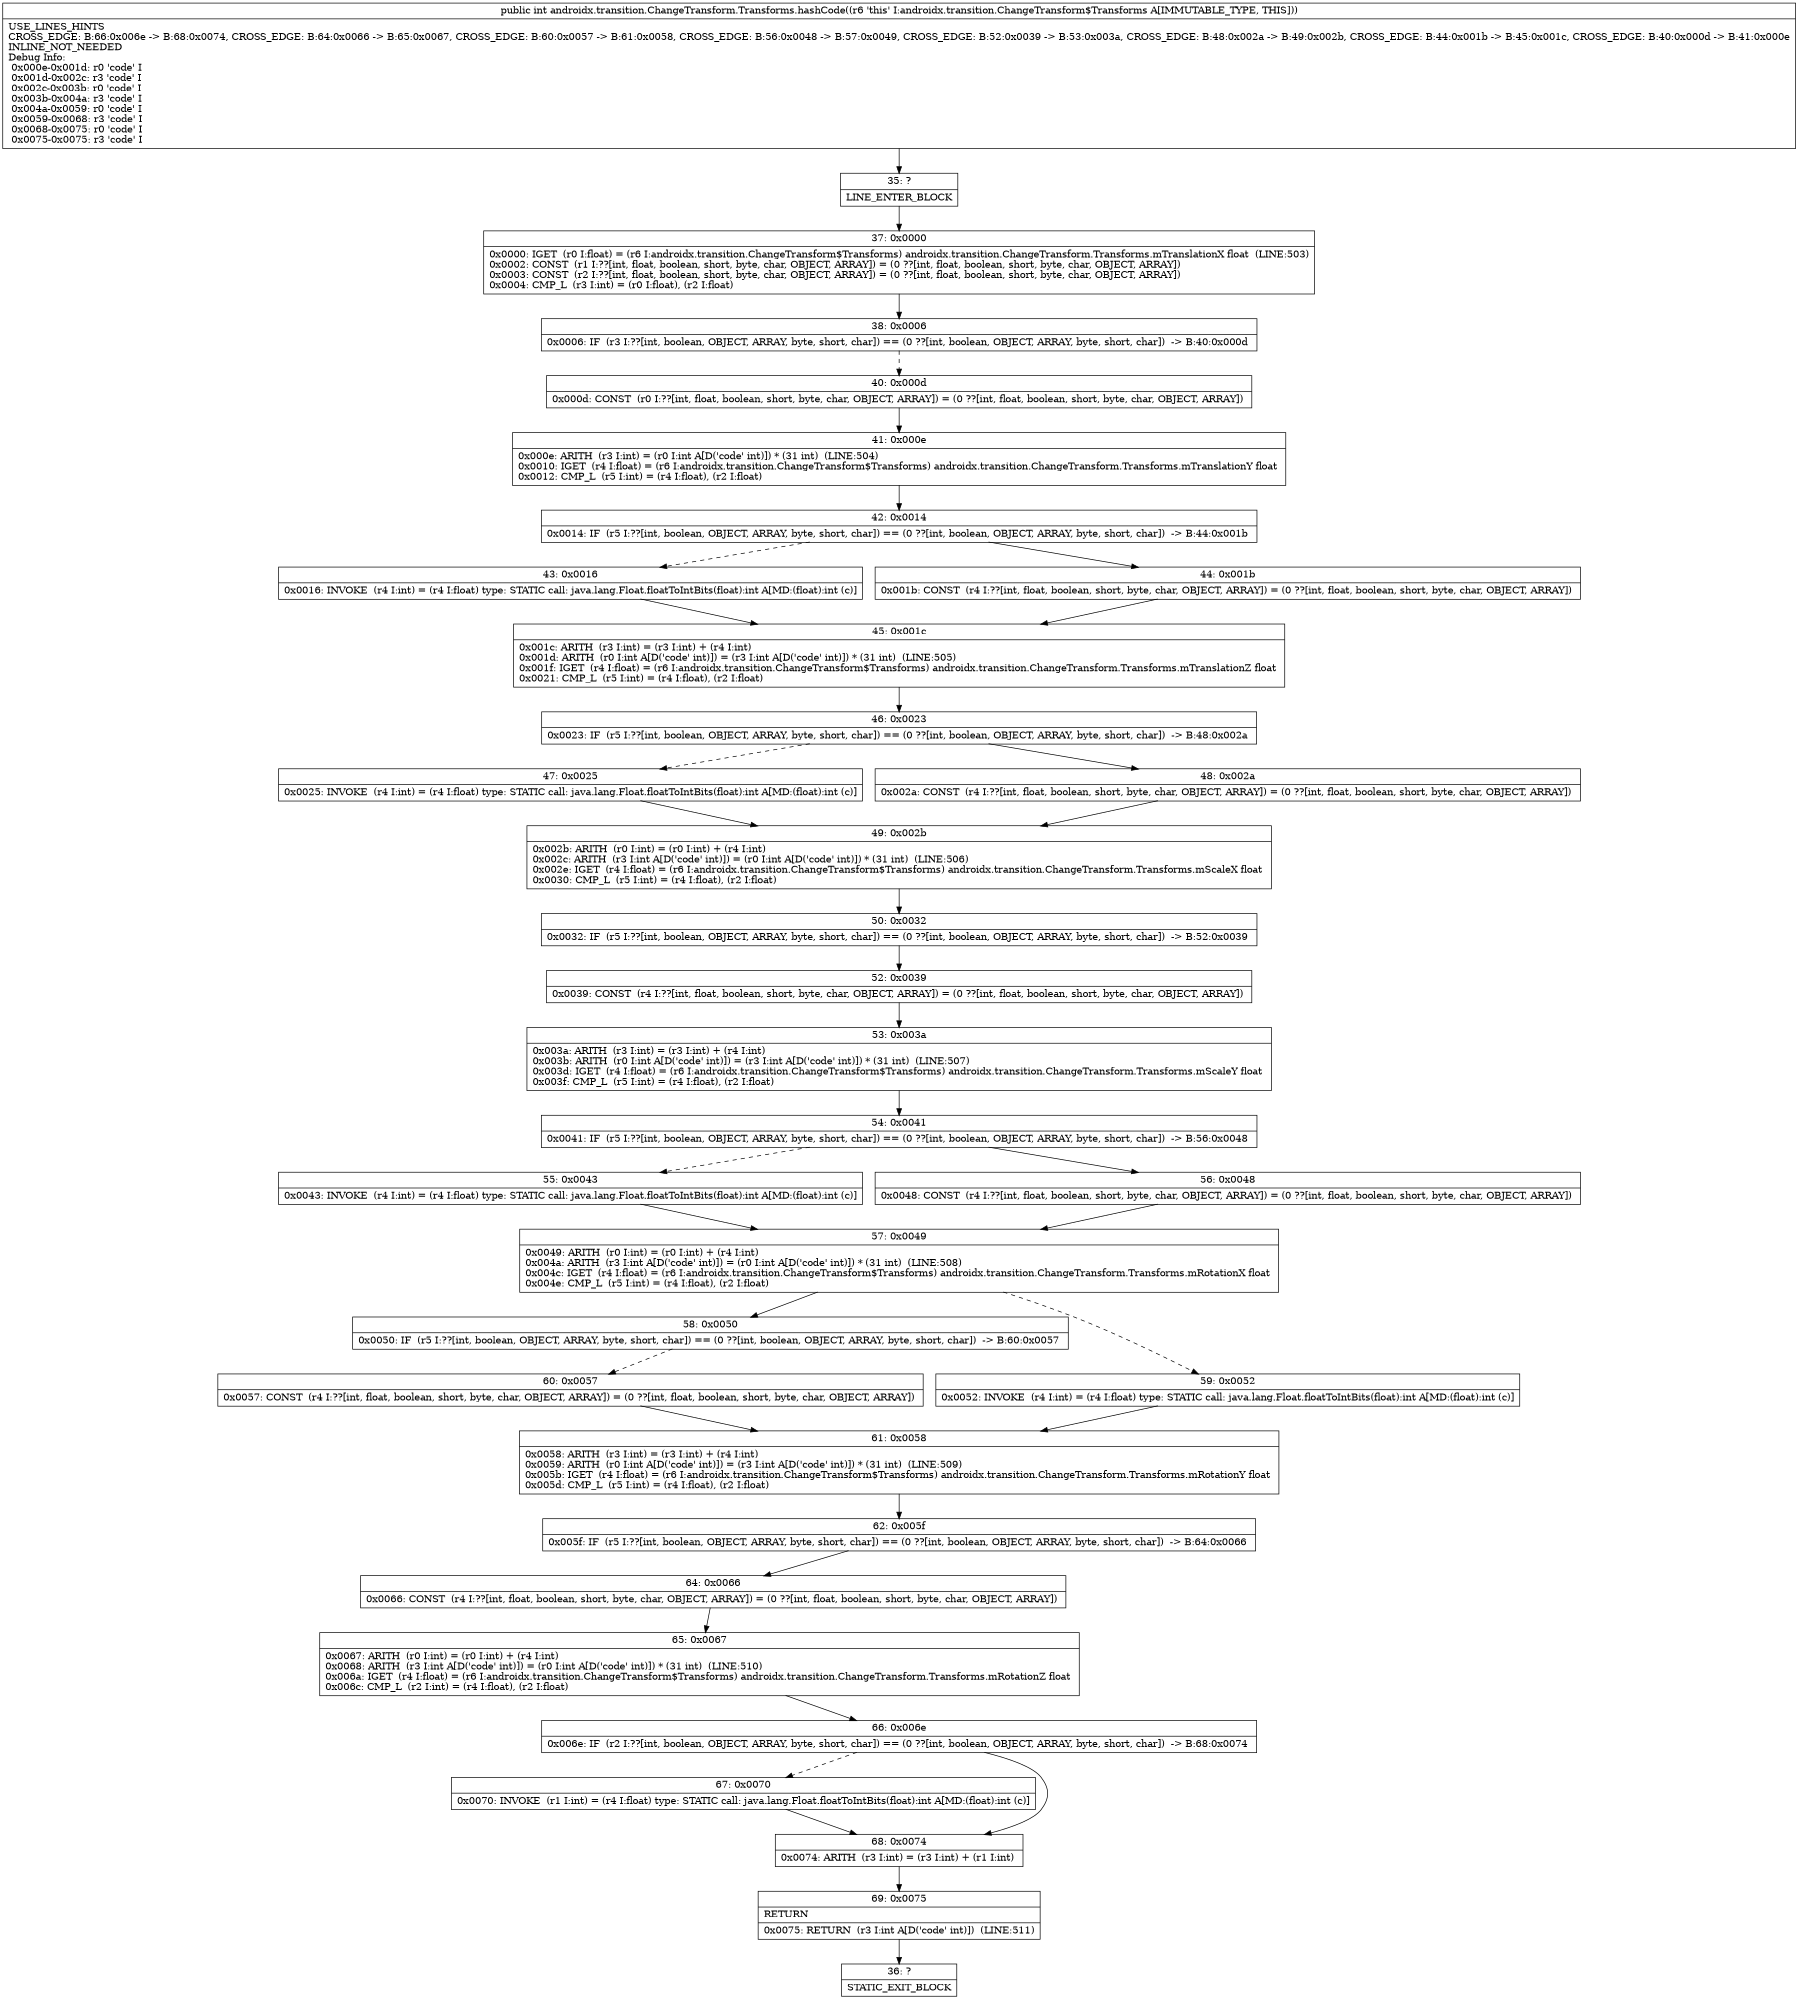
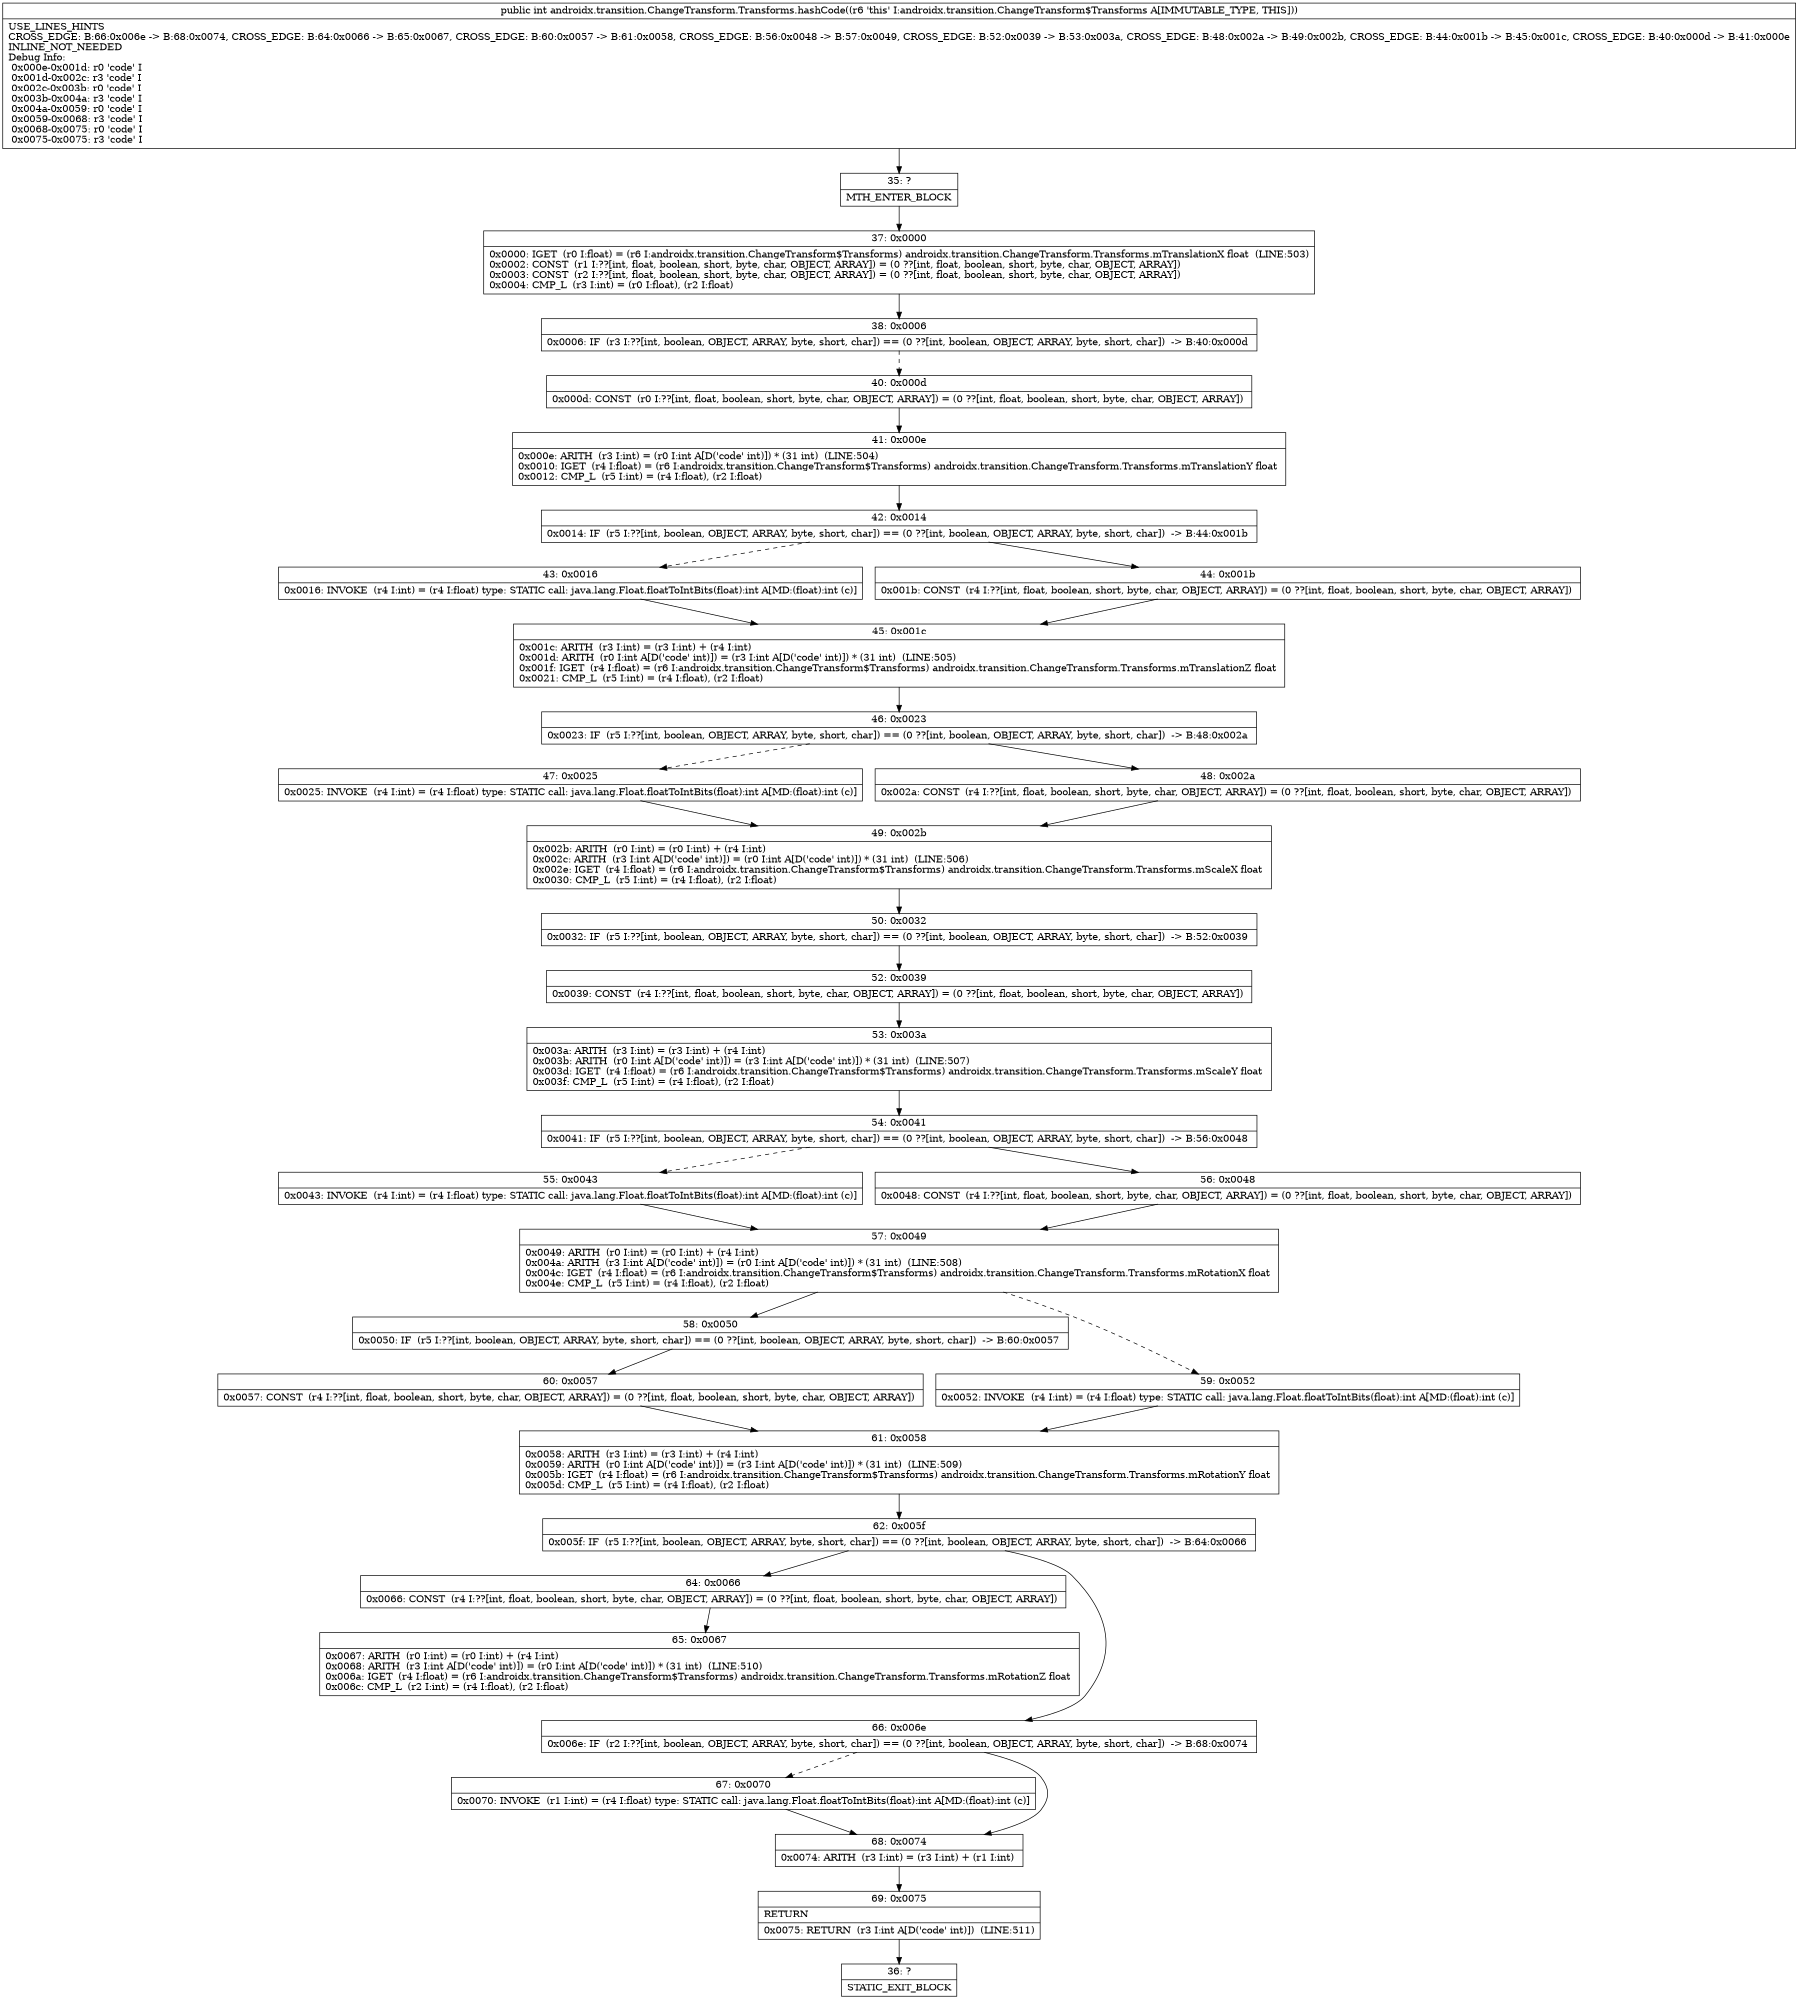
(899, 198) -> (899, 198)
(644, 1360) -> (644, 1360)
(818, 1707) -> (1104, 1627)
